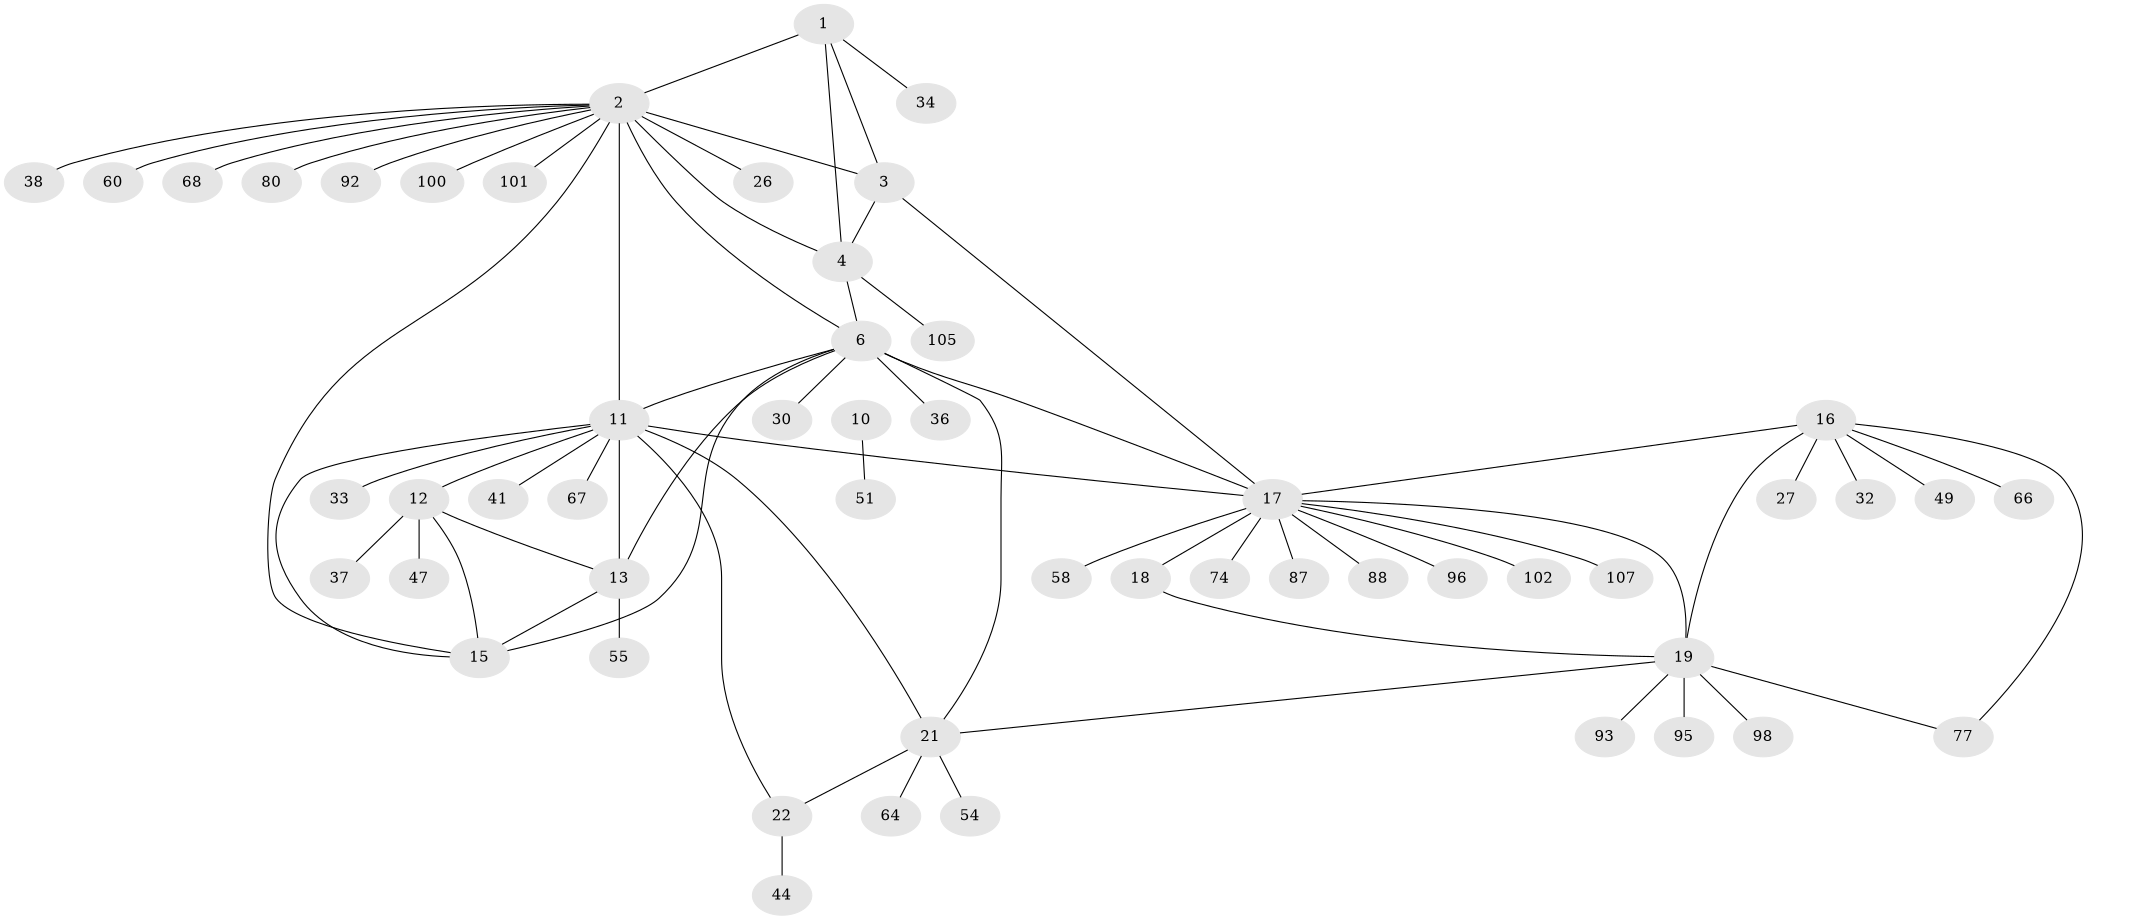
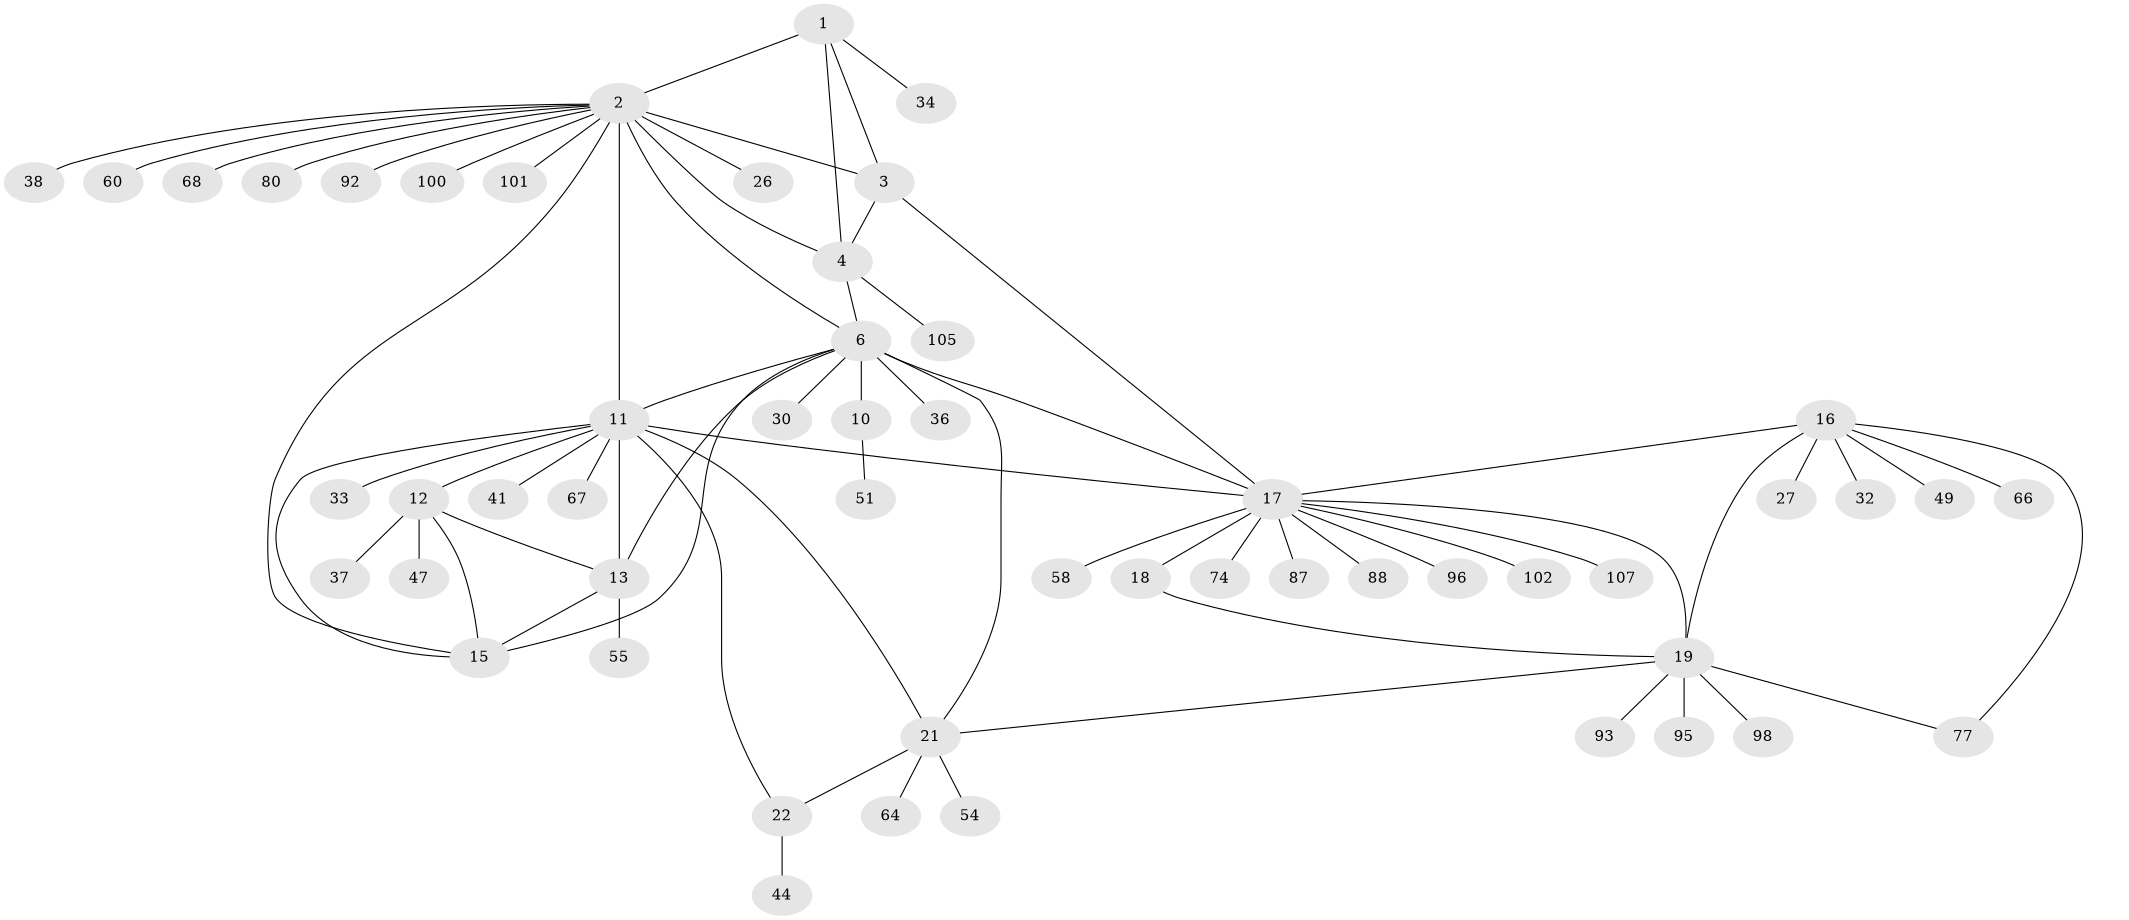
none -> (861, 381)
